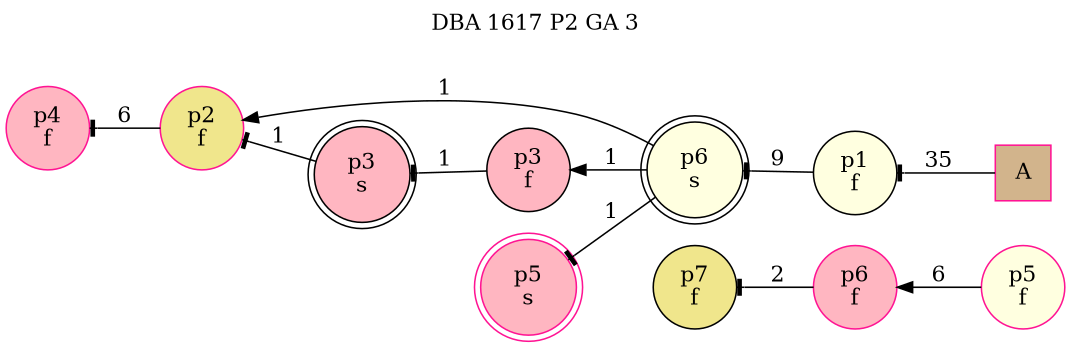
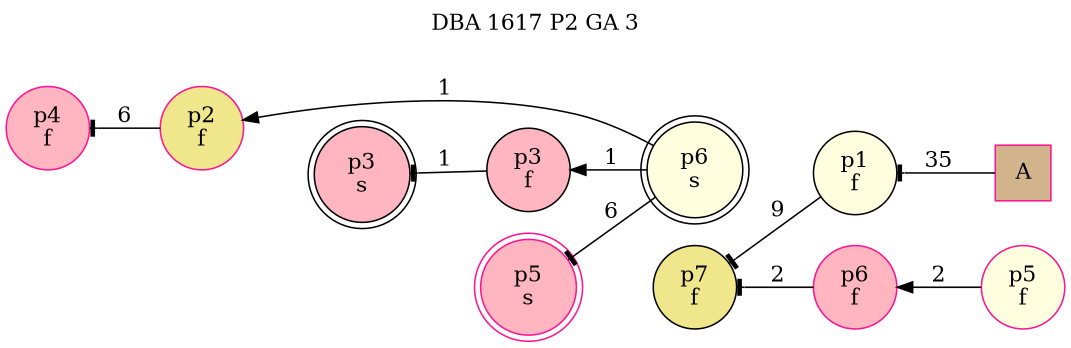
(283, 152) -> none
(782, 172) -> (779, 228)
(612, 212) -> (612, 212)
(939, 276) -> (939, 276)
